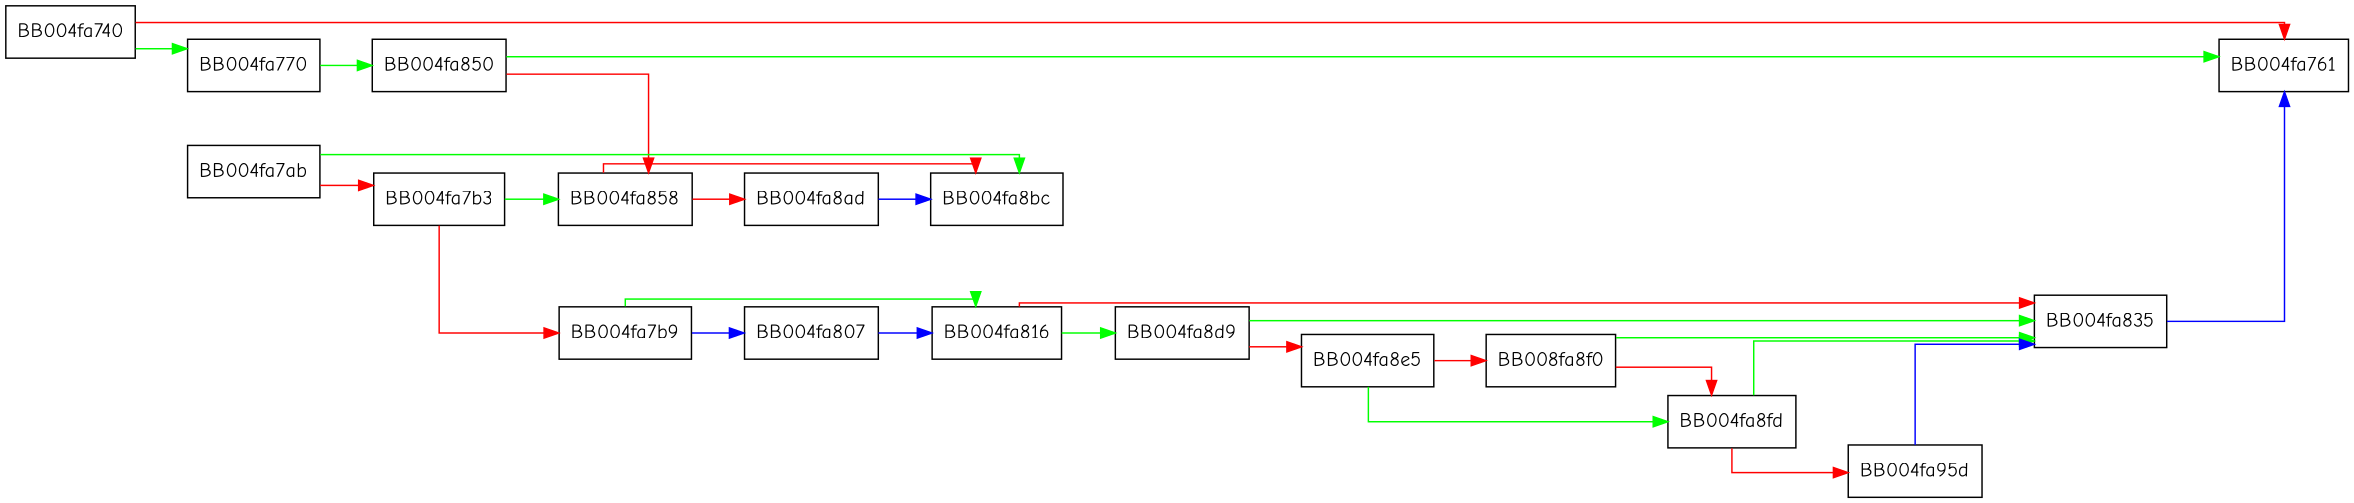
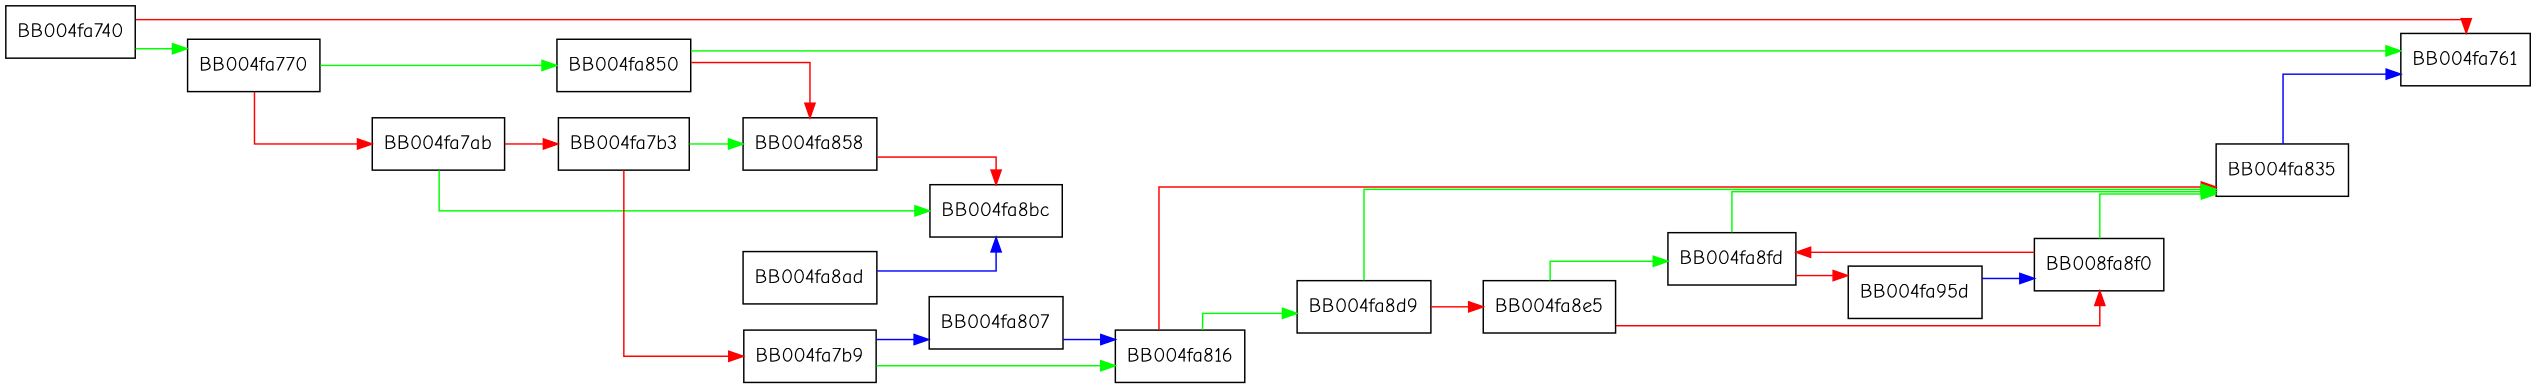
none -> (280, 144)
(711, 199) -> none
(1915, 353) -> (2001, 278)
